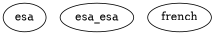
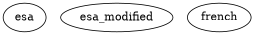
(97, 17) -> (117, 17)
